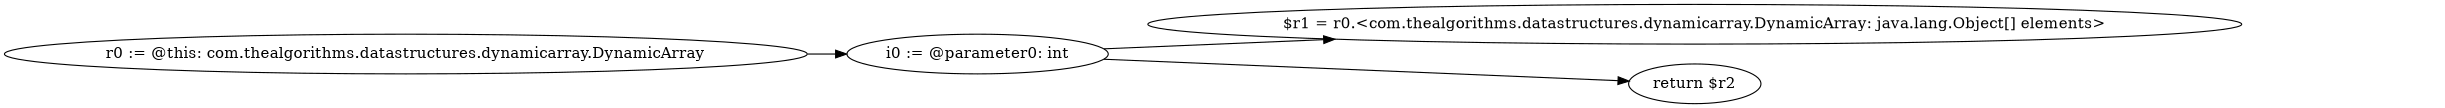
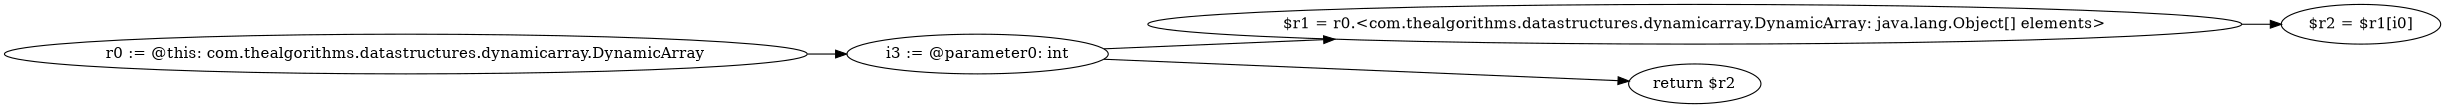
none -> (2361, 24)
(978, 54) -> (978, 54)
